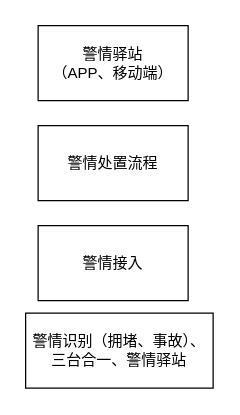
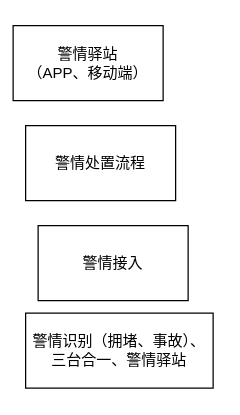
(113, 63) -> (88, 63)
(113, 163) -> (101, 163)
